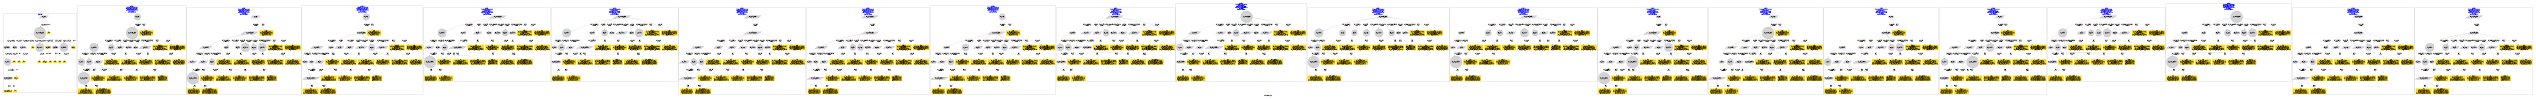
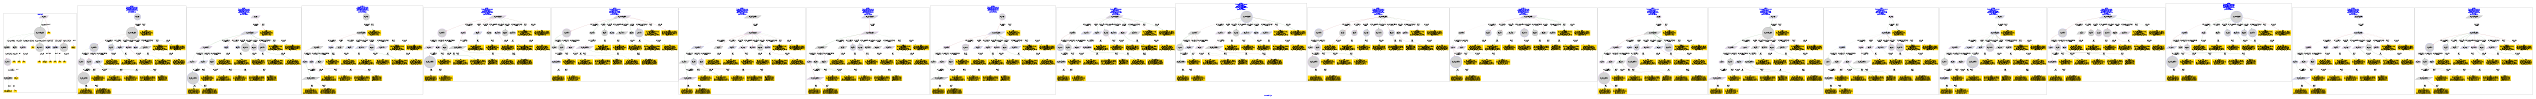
(40, 14) -> (40, 14)
(48, 47) -> (48, 47)
